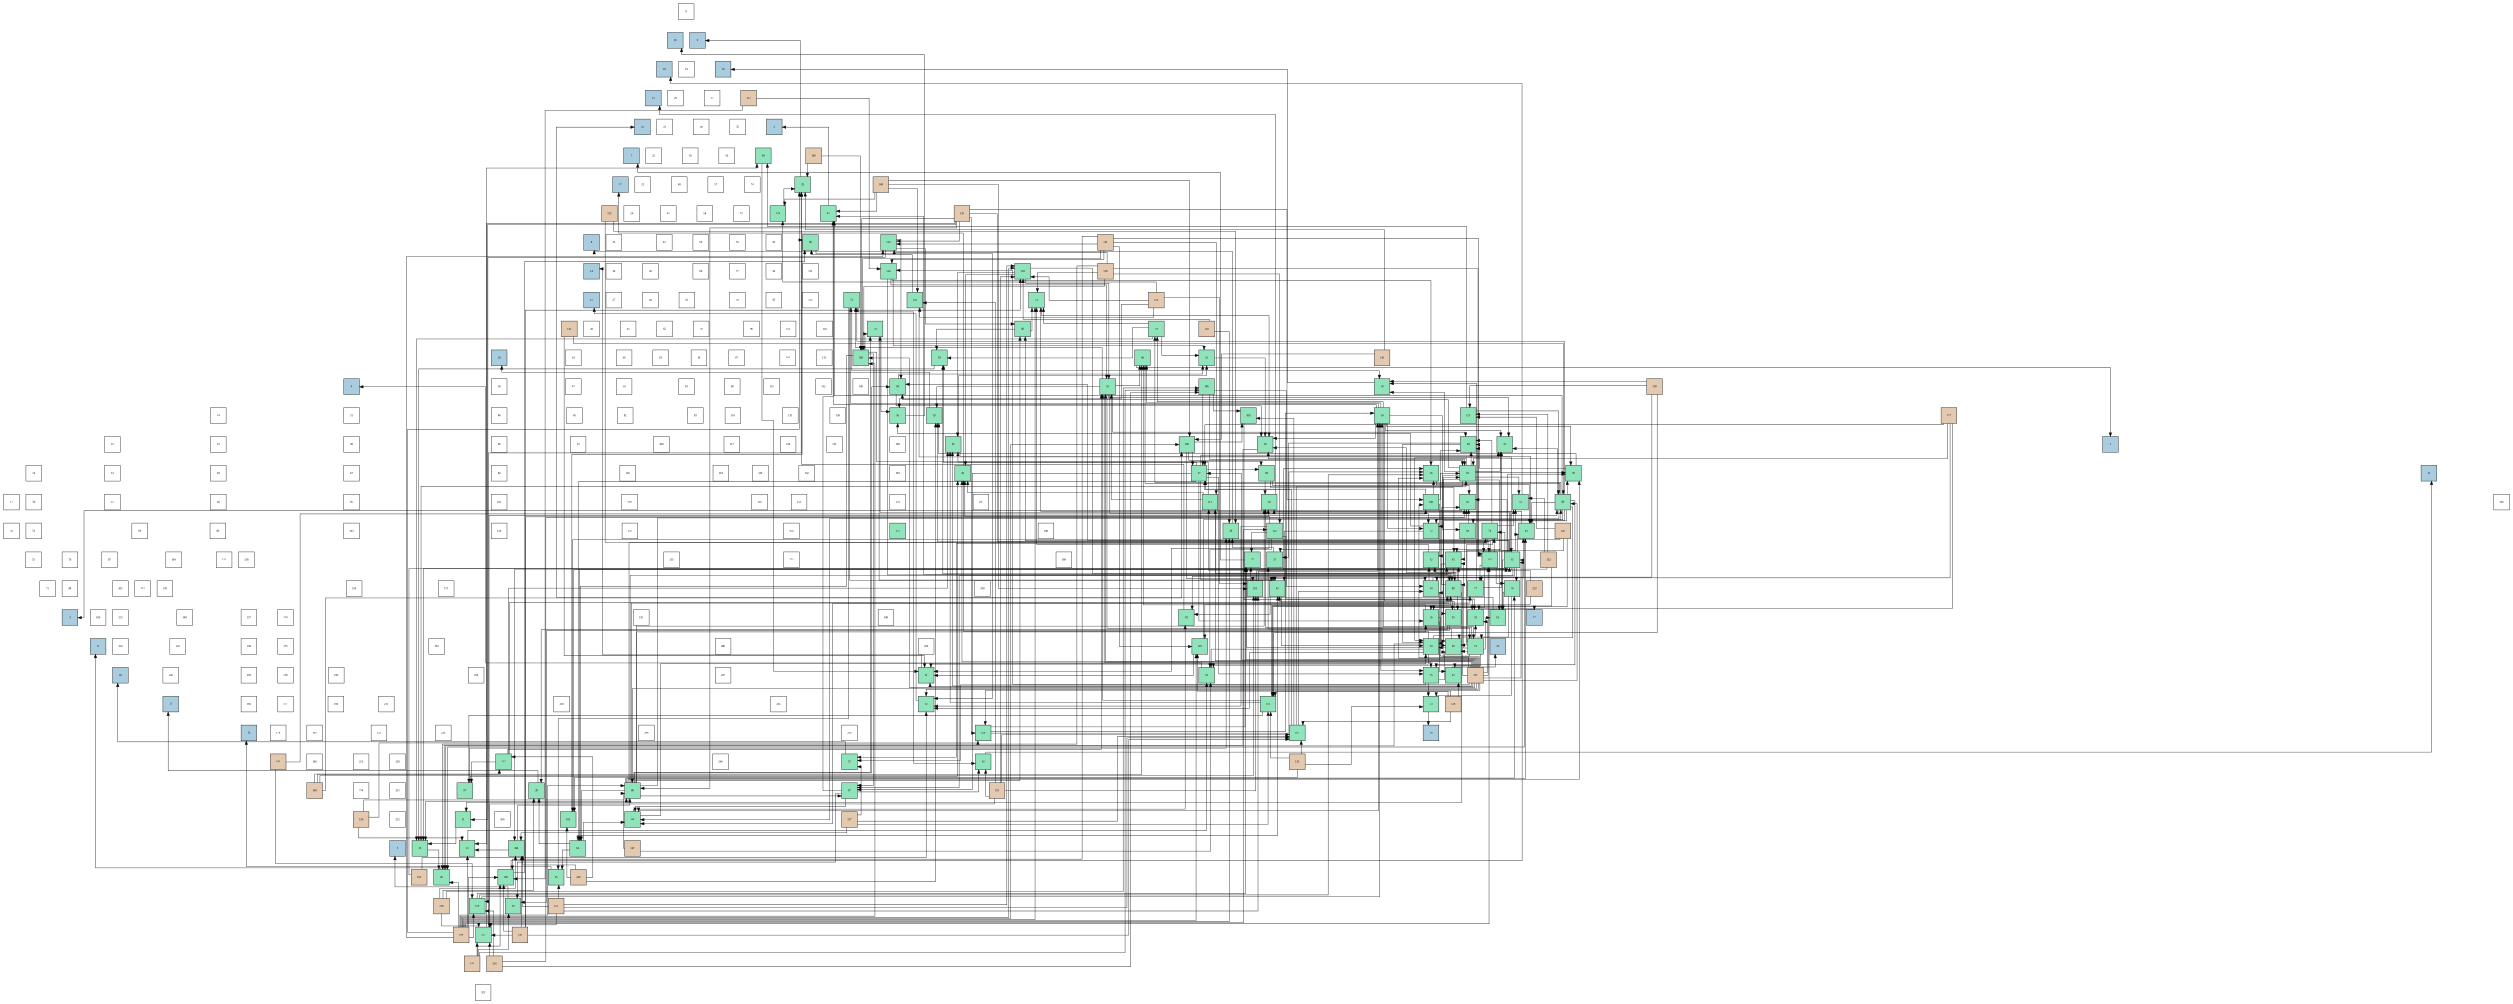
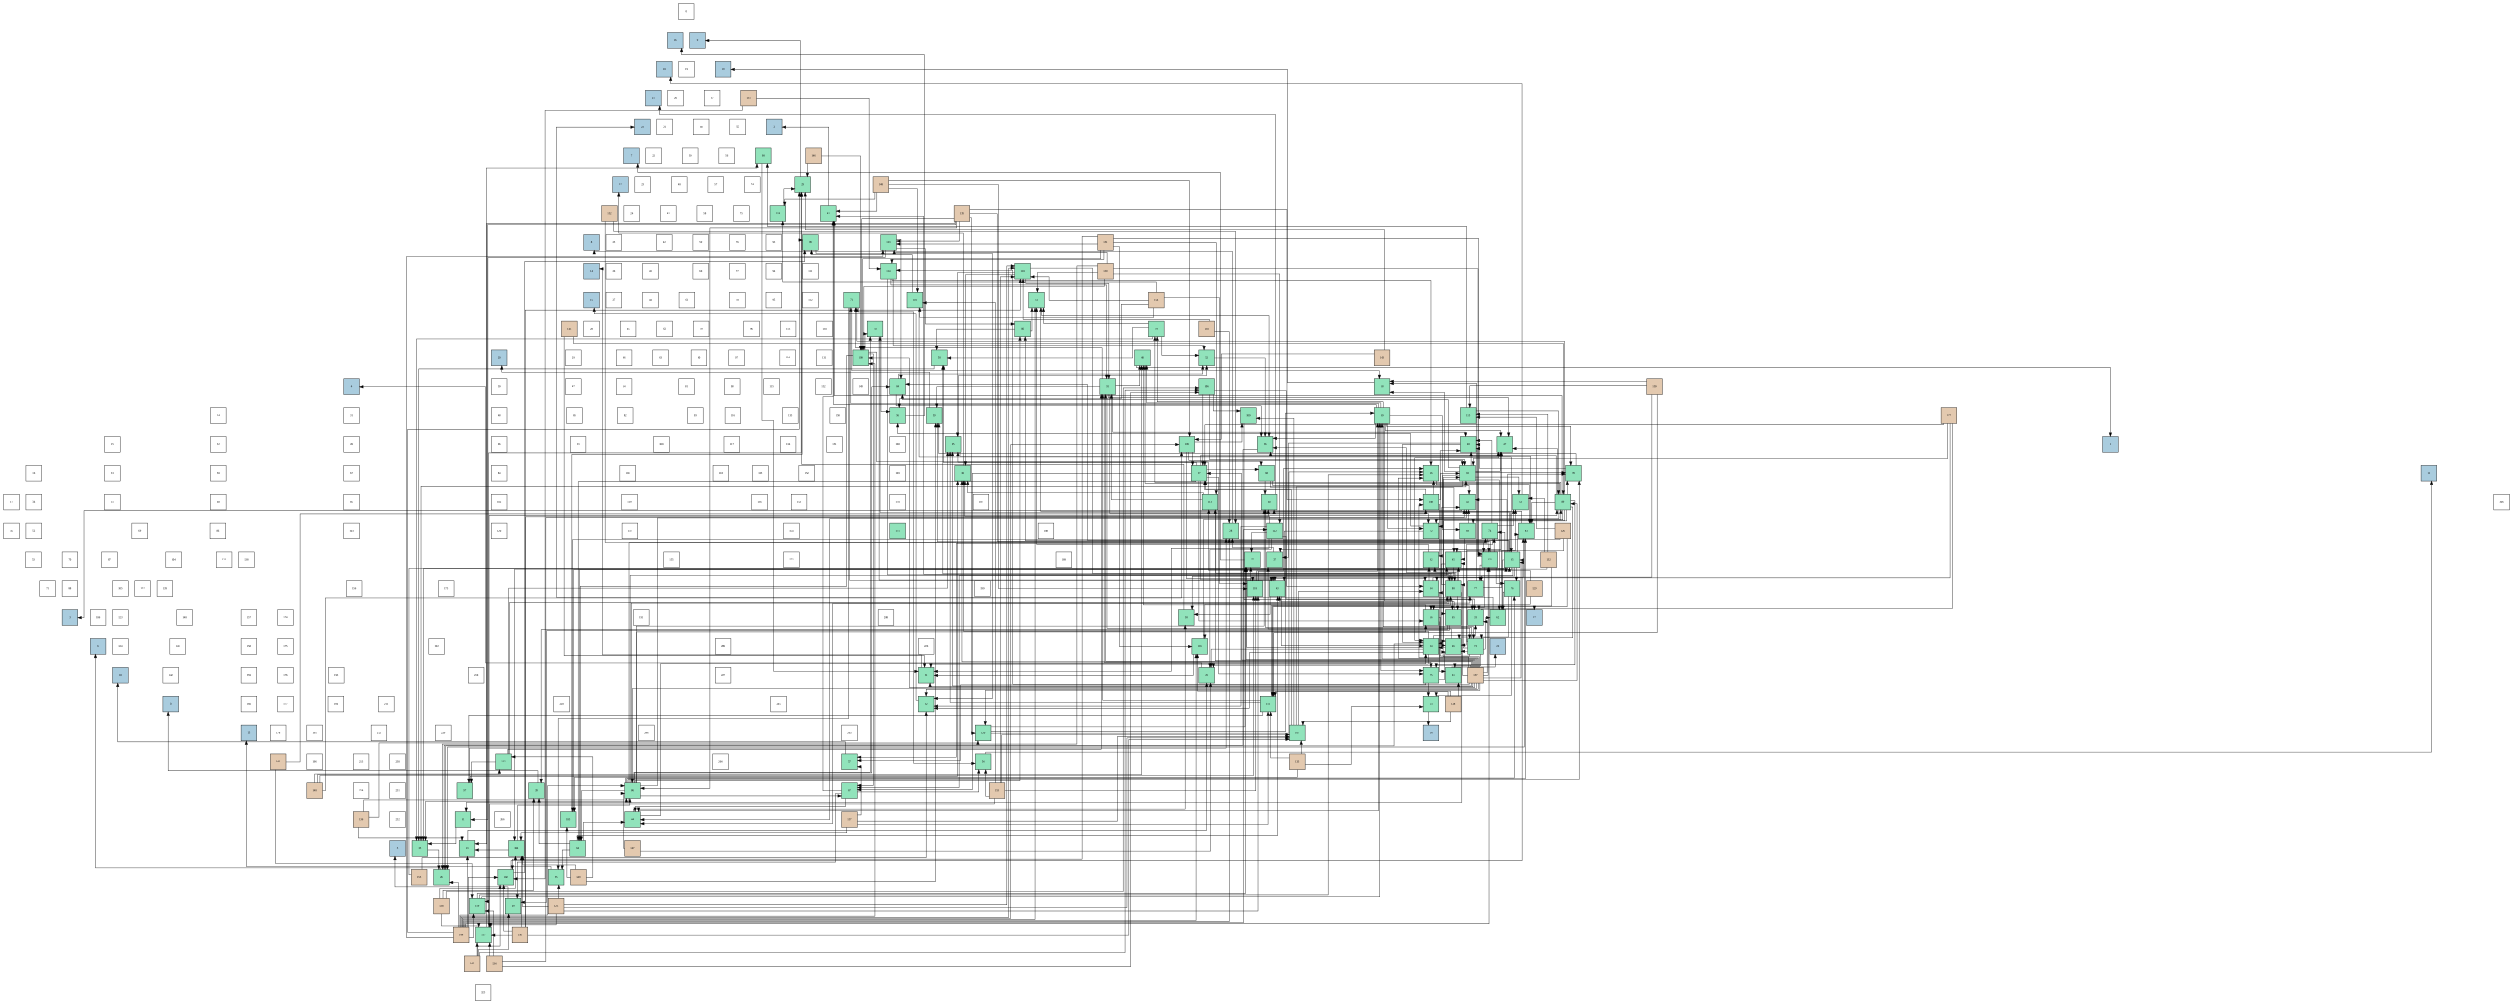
(1369, 459) -> (1433, 456)
